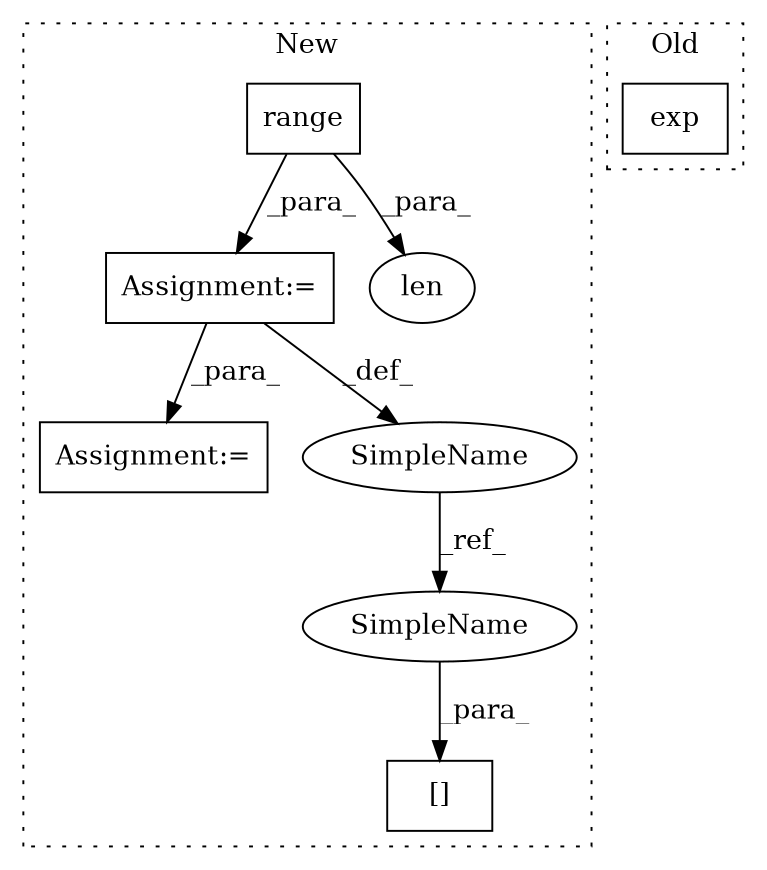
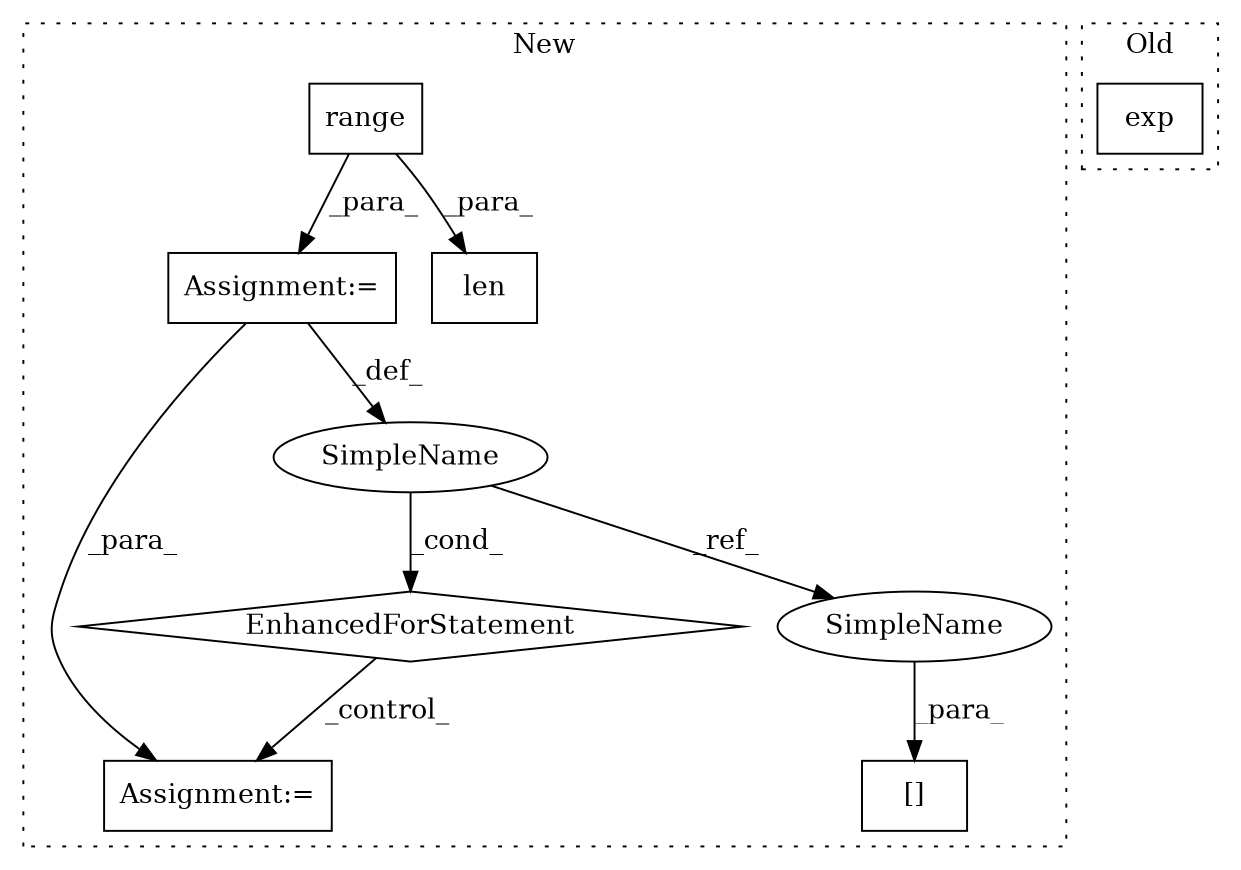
(422, 288) -> (485, 288)
none -> (411, 627)
